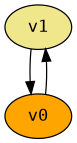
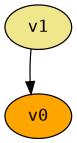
(47, 78) -> none
